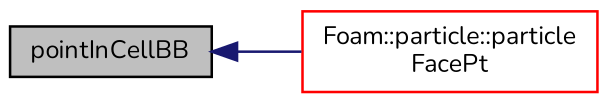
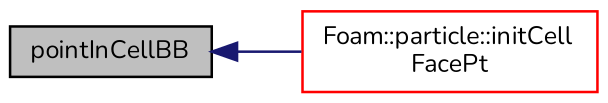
(450, 52) -> (450, 52)
